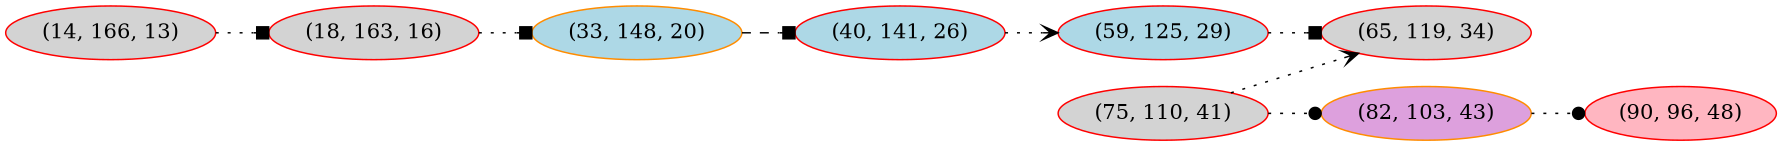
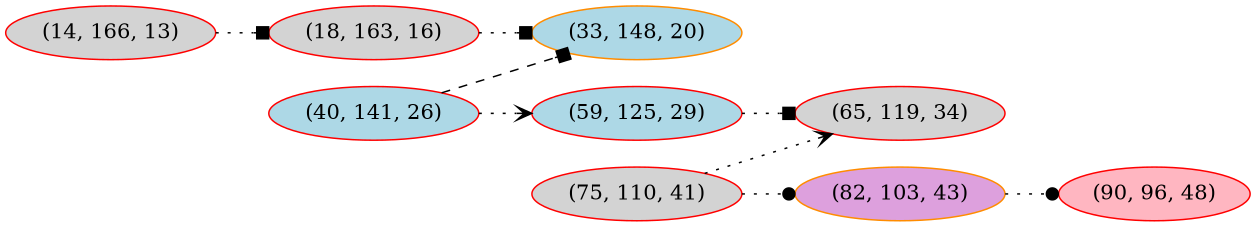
(761, 33) -> (498, 75)
